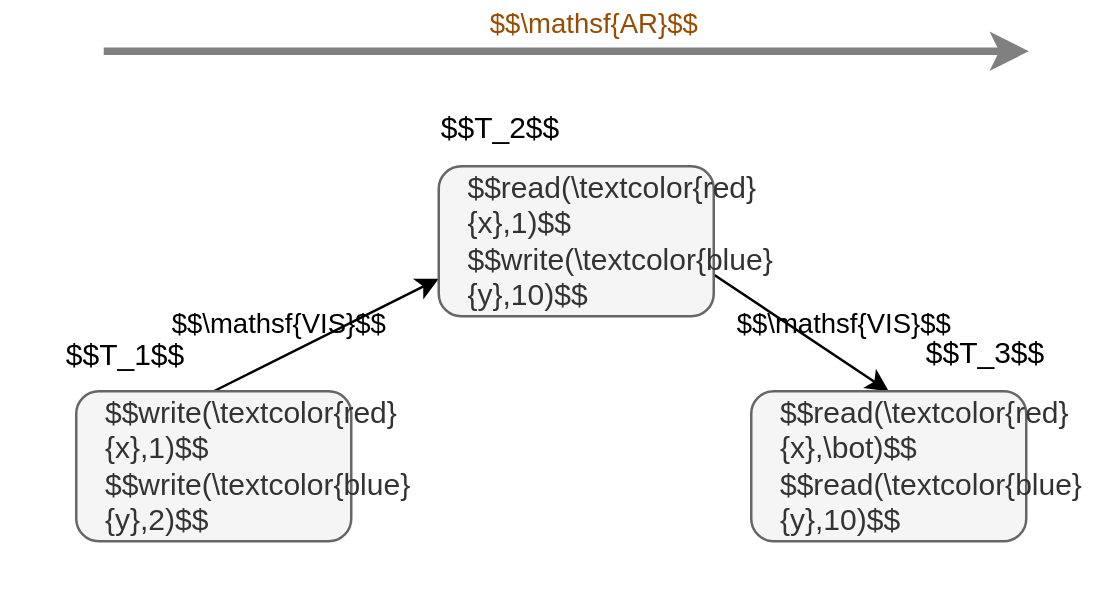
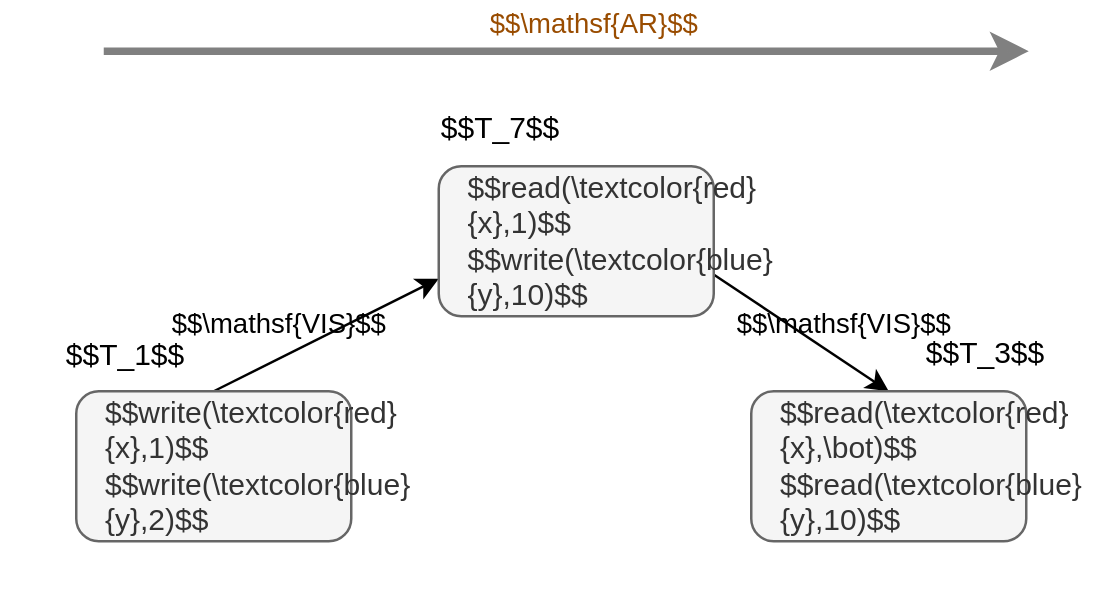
(501, 129) -> (501, 129)
